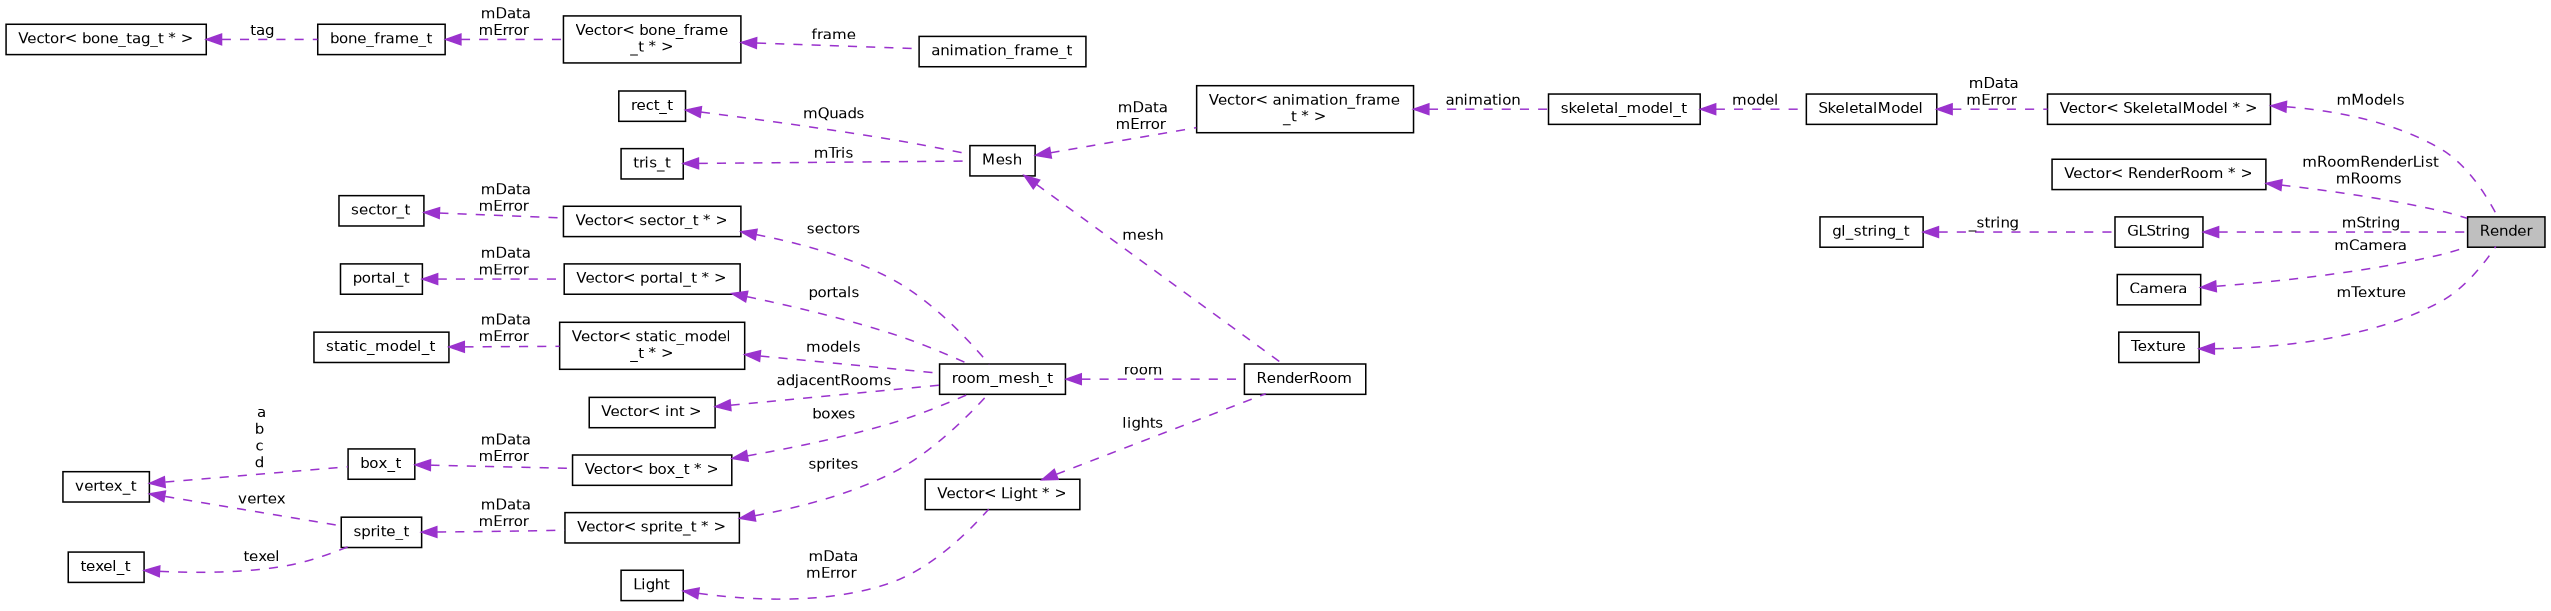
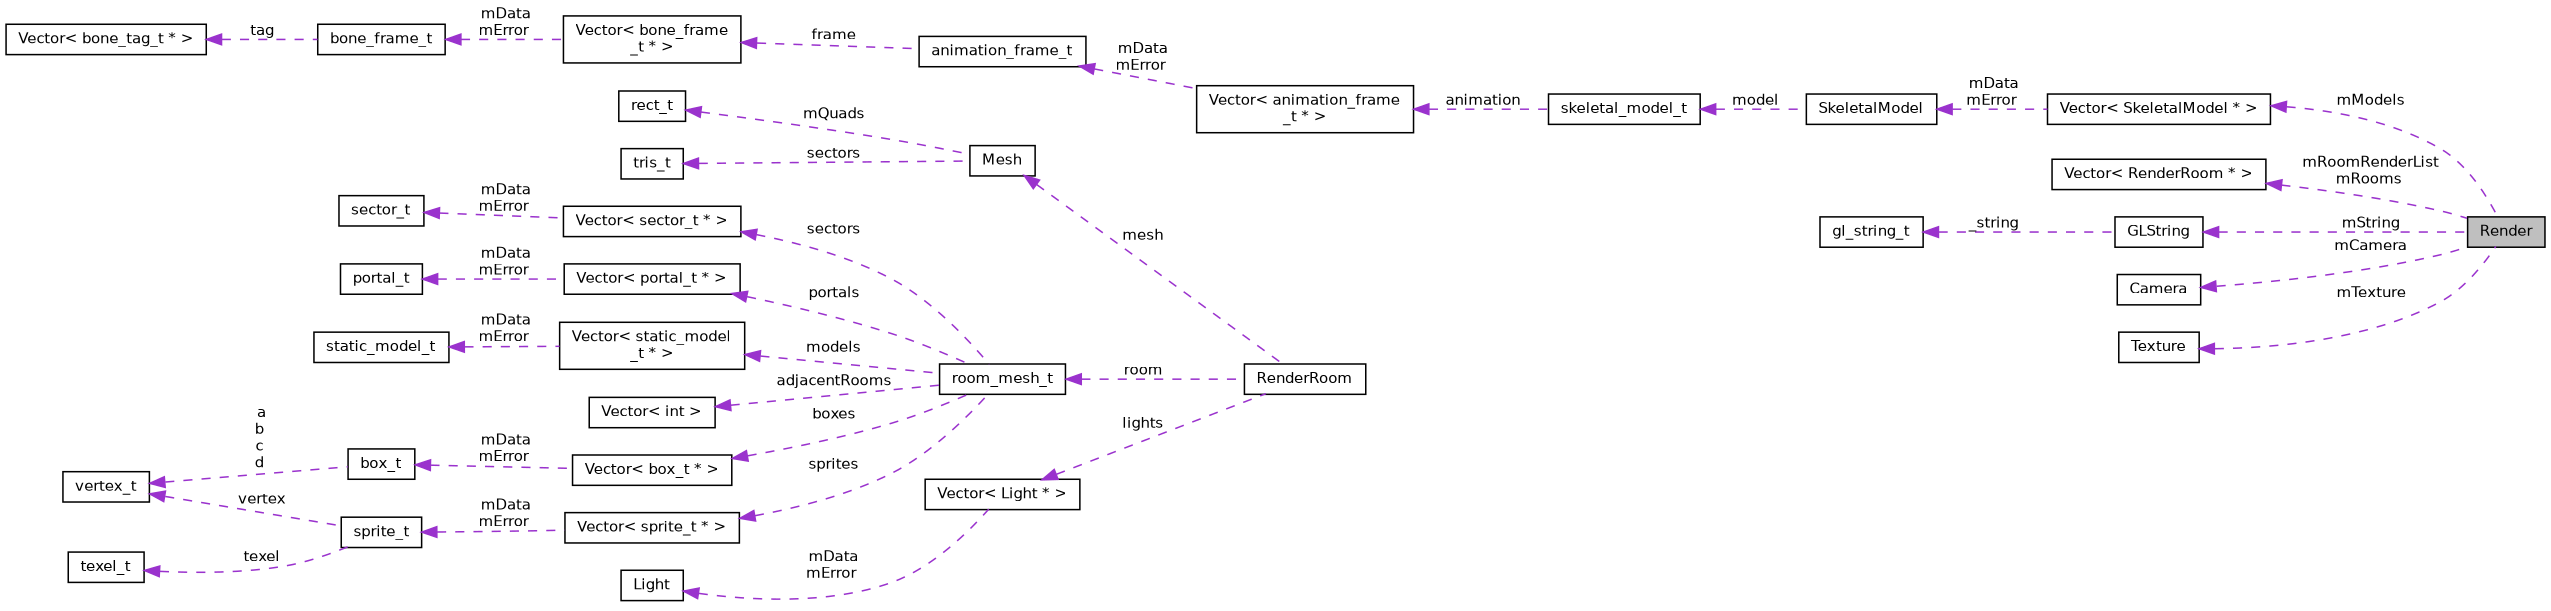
(1123, 140) -> (1145, 79)
(832, 154) -> (832, 154)
